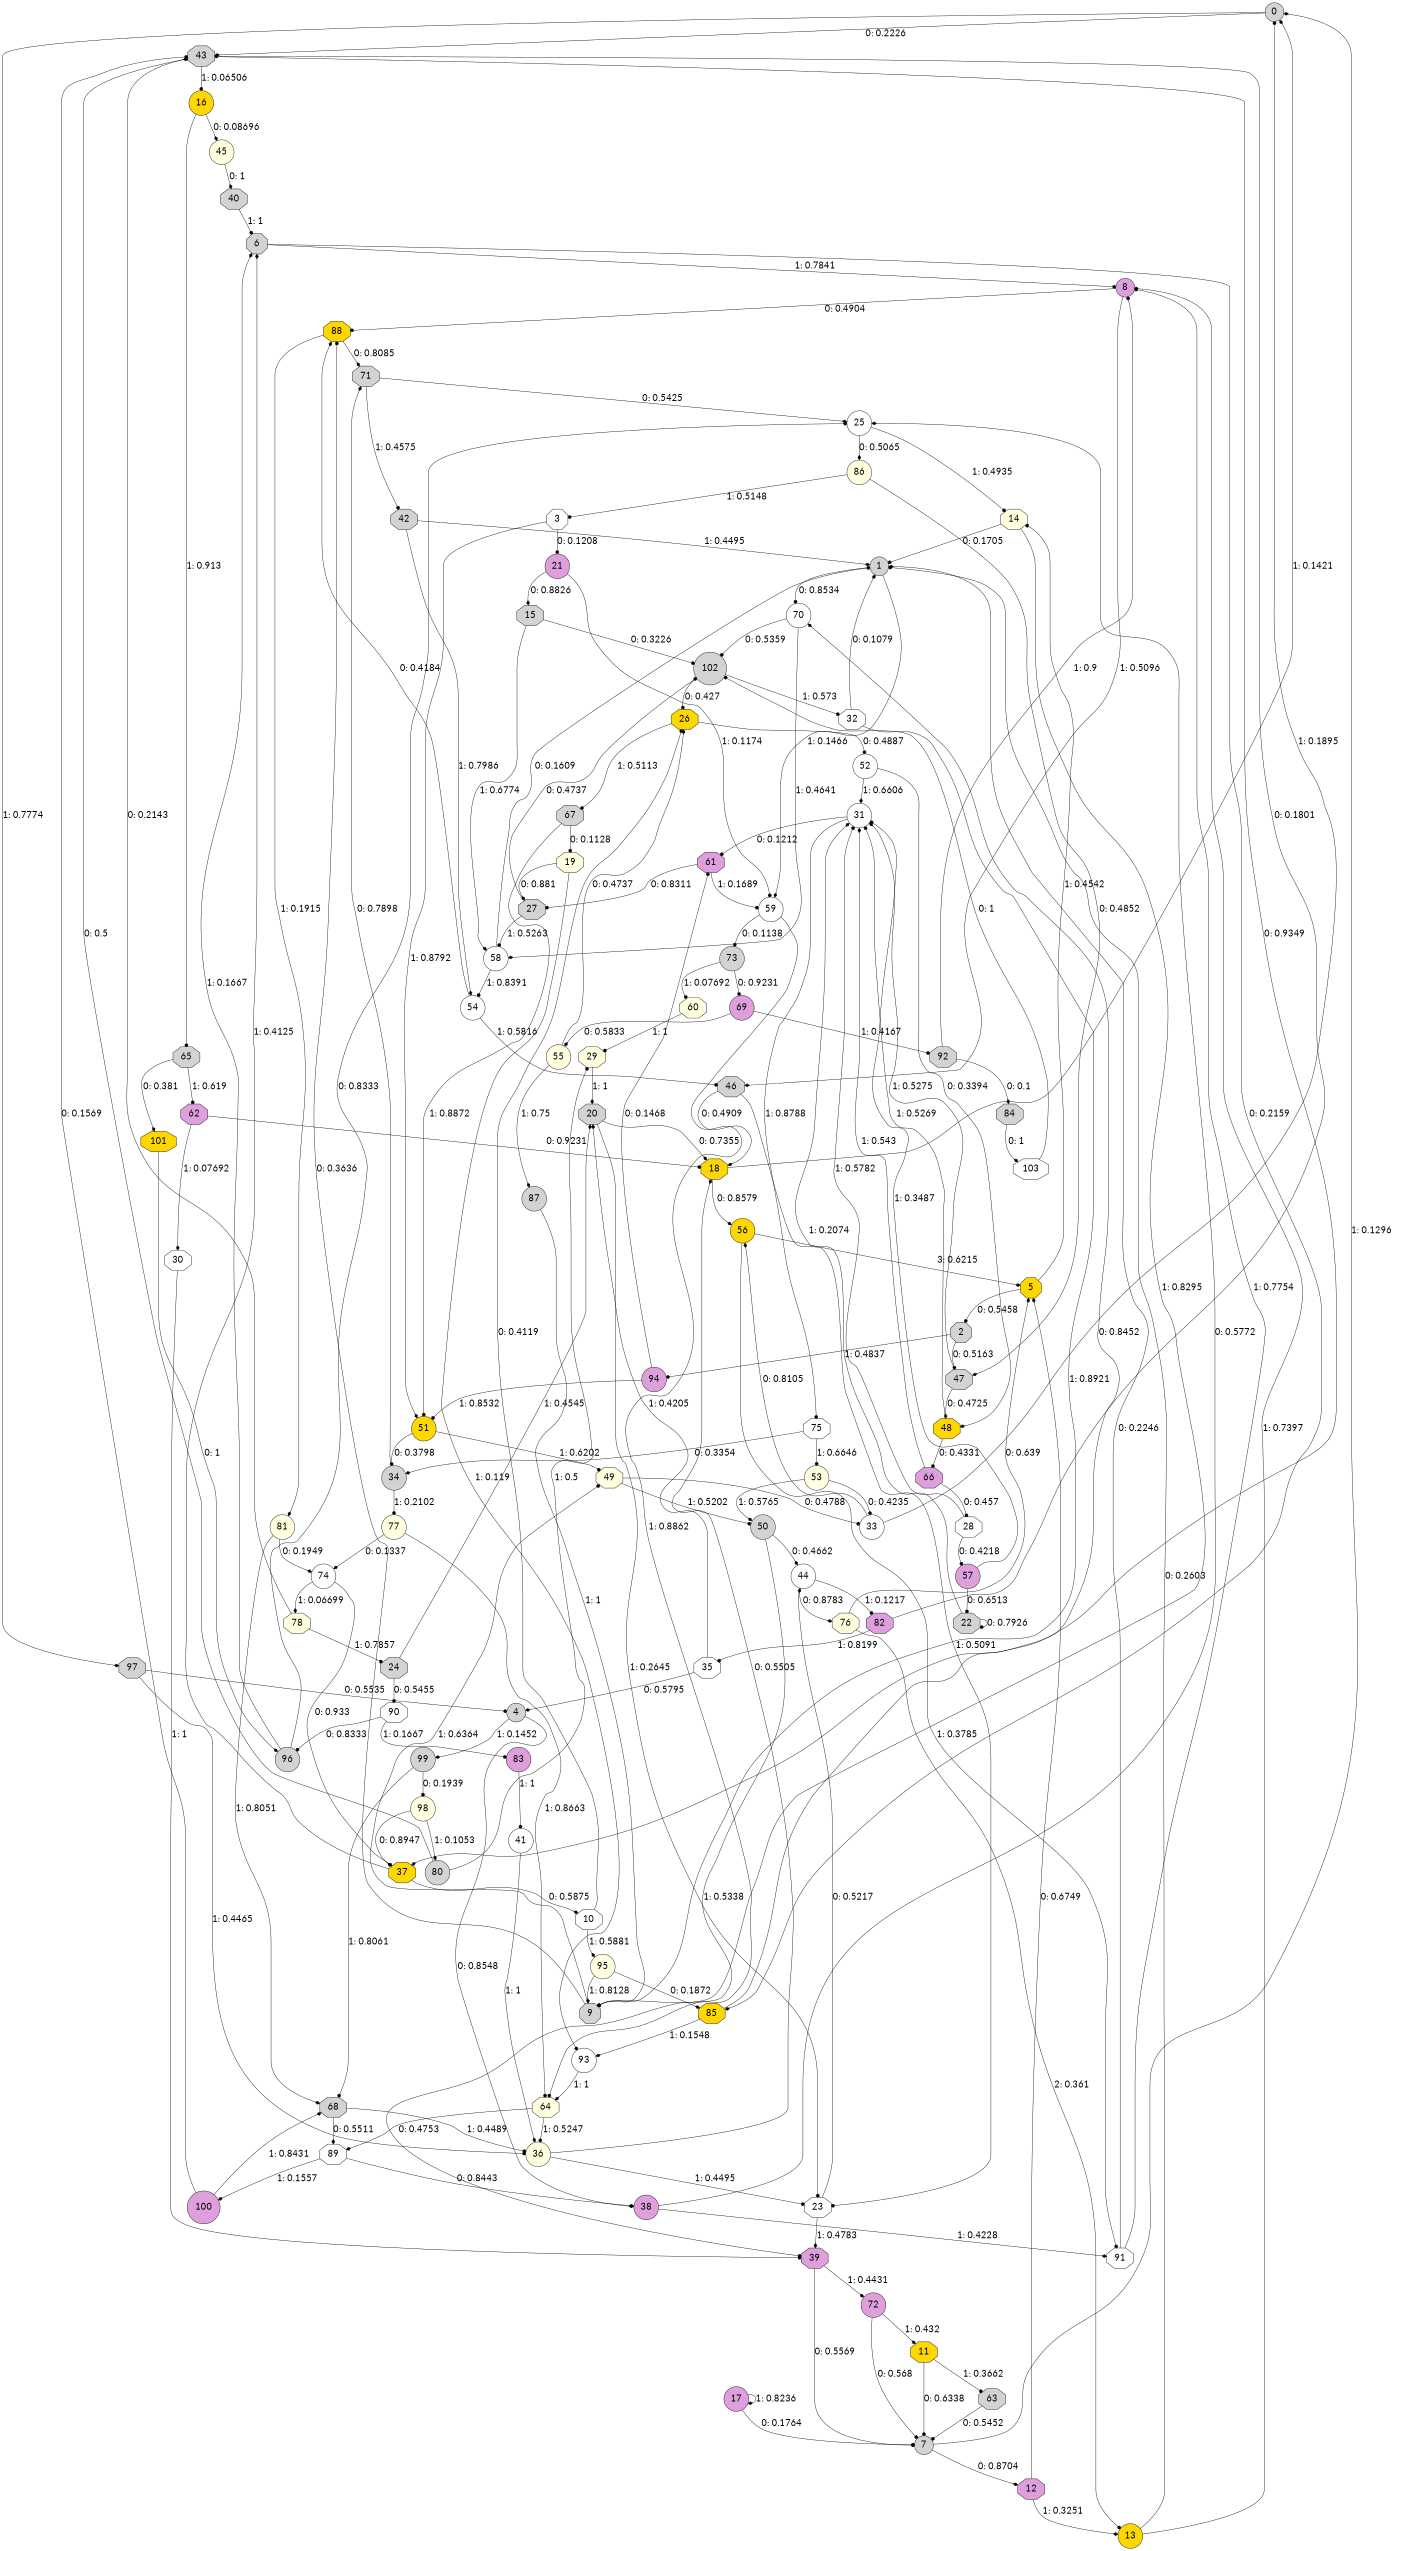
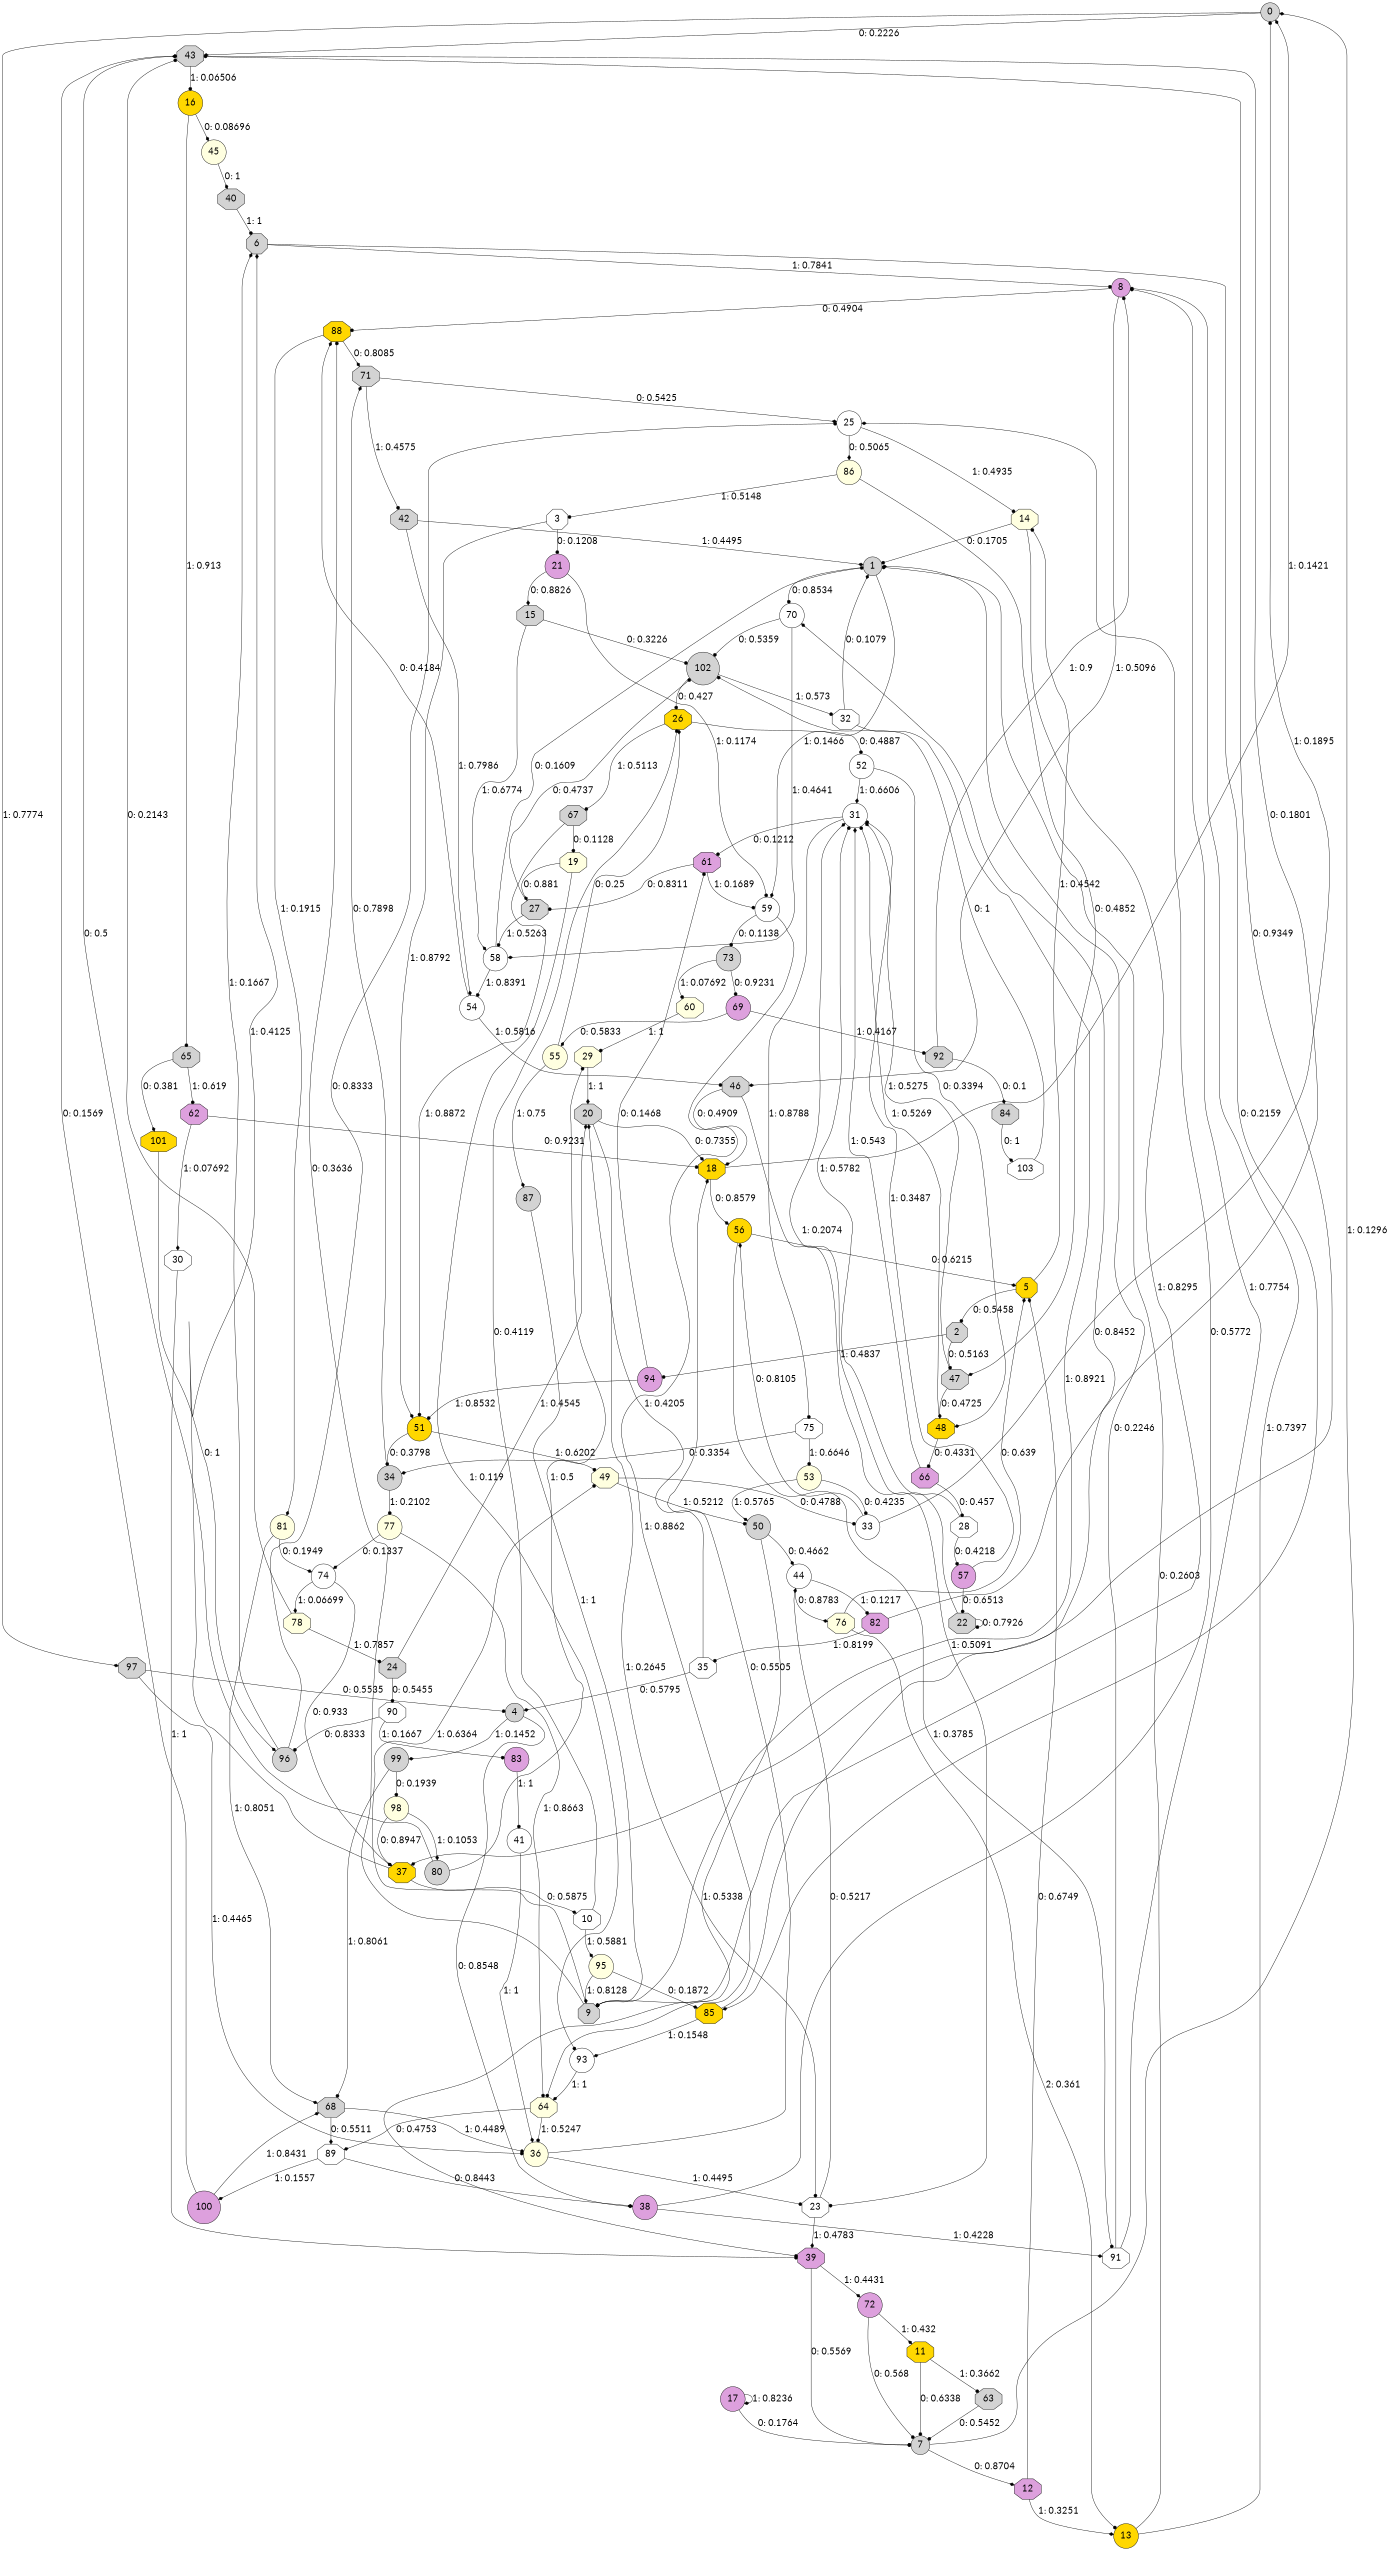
(616, 885) -> (616, 885)
(961, 1260) -> (956, 1260)
(711, 1503) -> (707, 1503)
